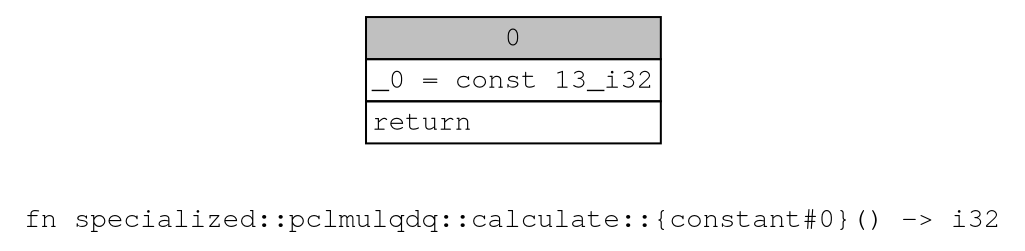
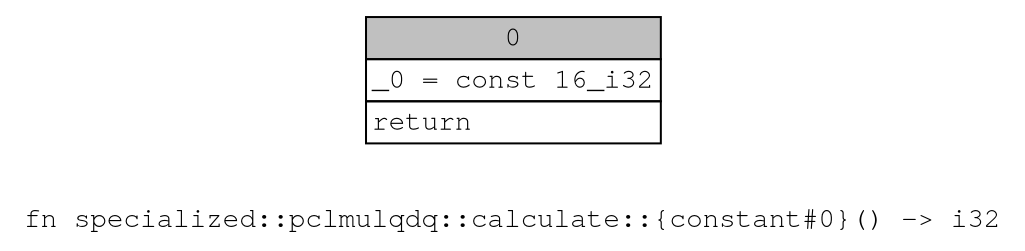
(513, 79) -> (513, 79)
